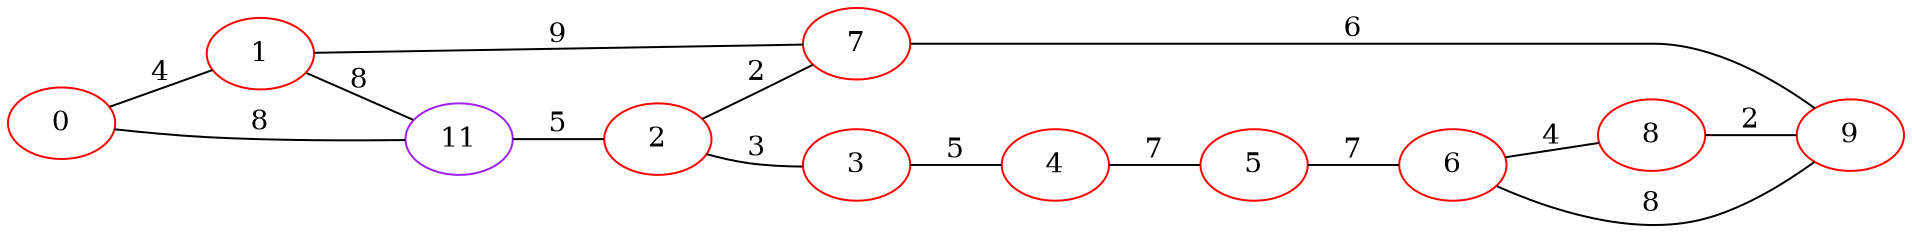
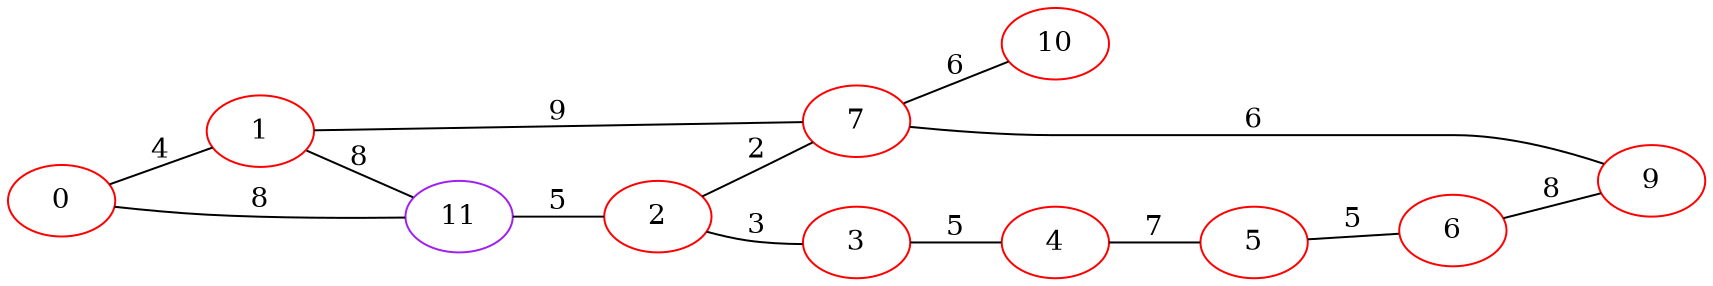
none -> (1055, 44)
(1652, 135) -> none
(1353, 150) -> (1353, 220)
